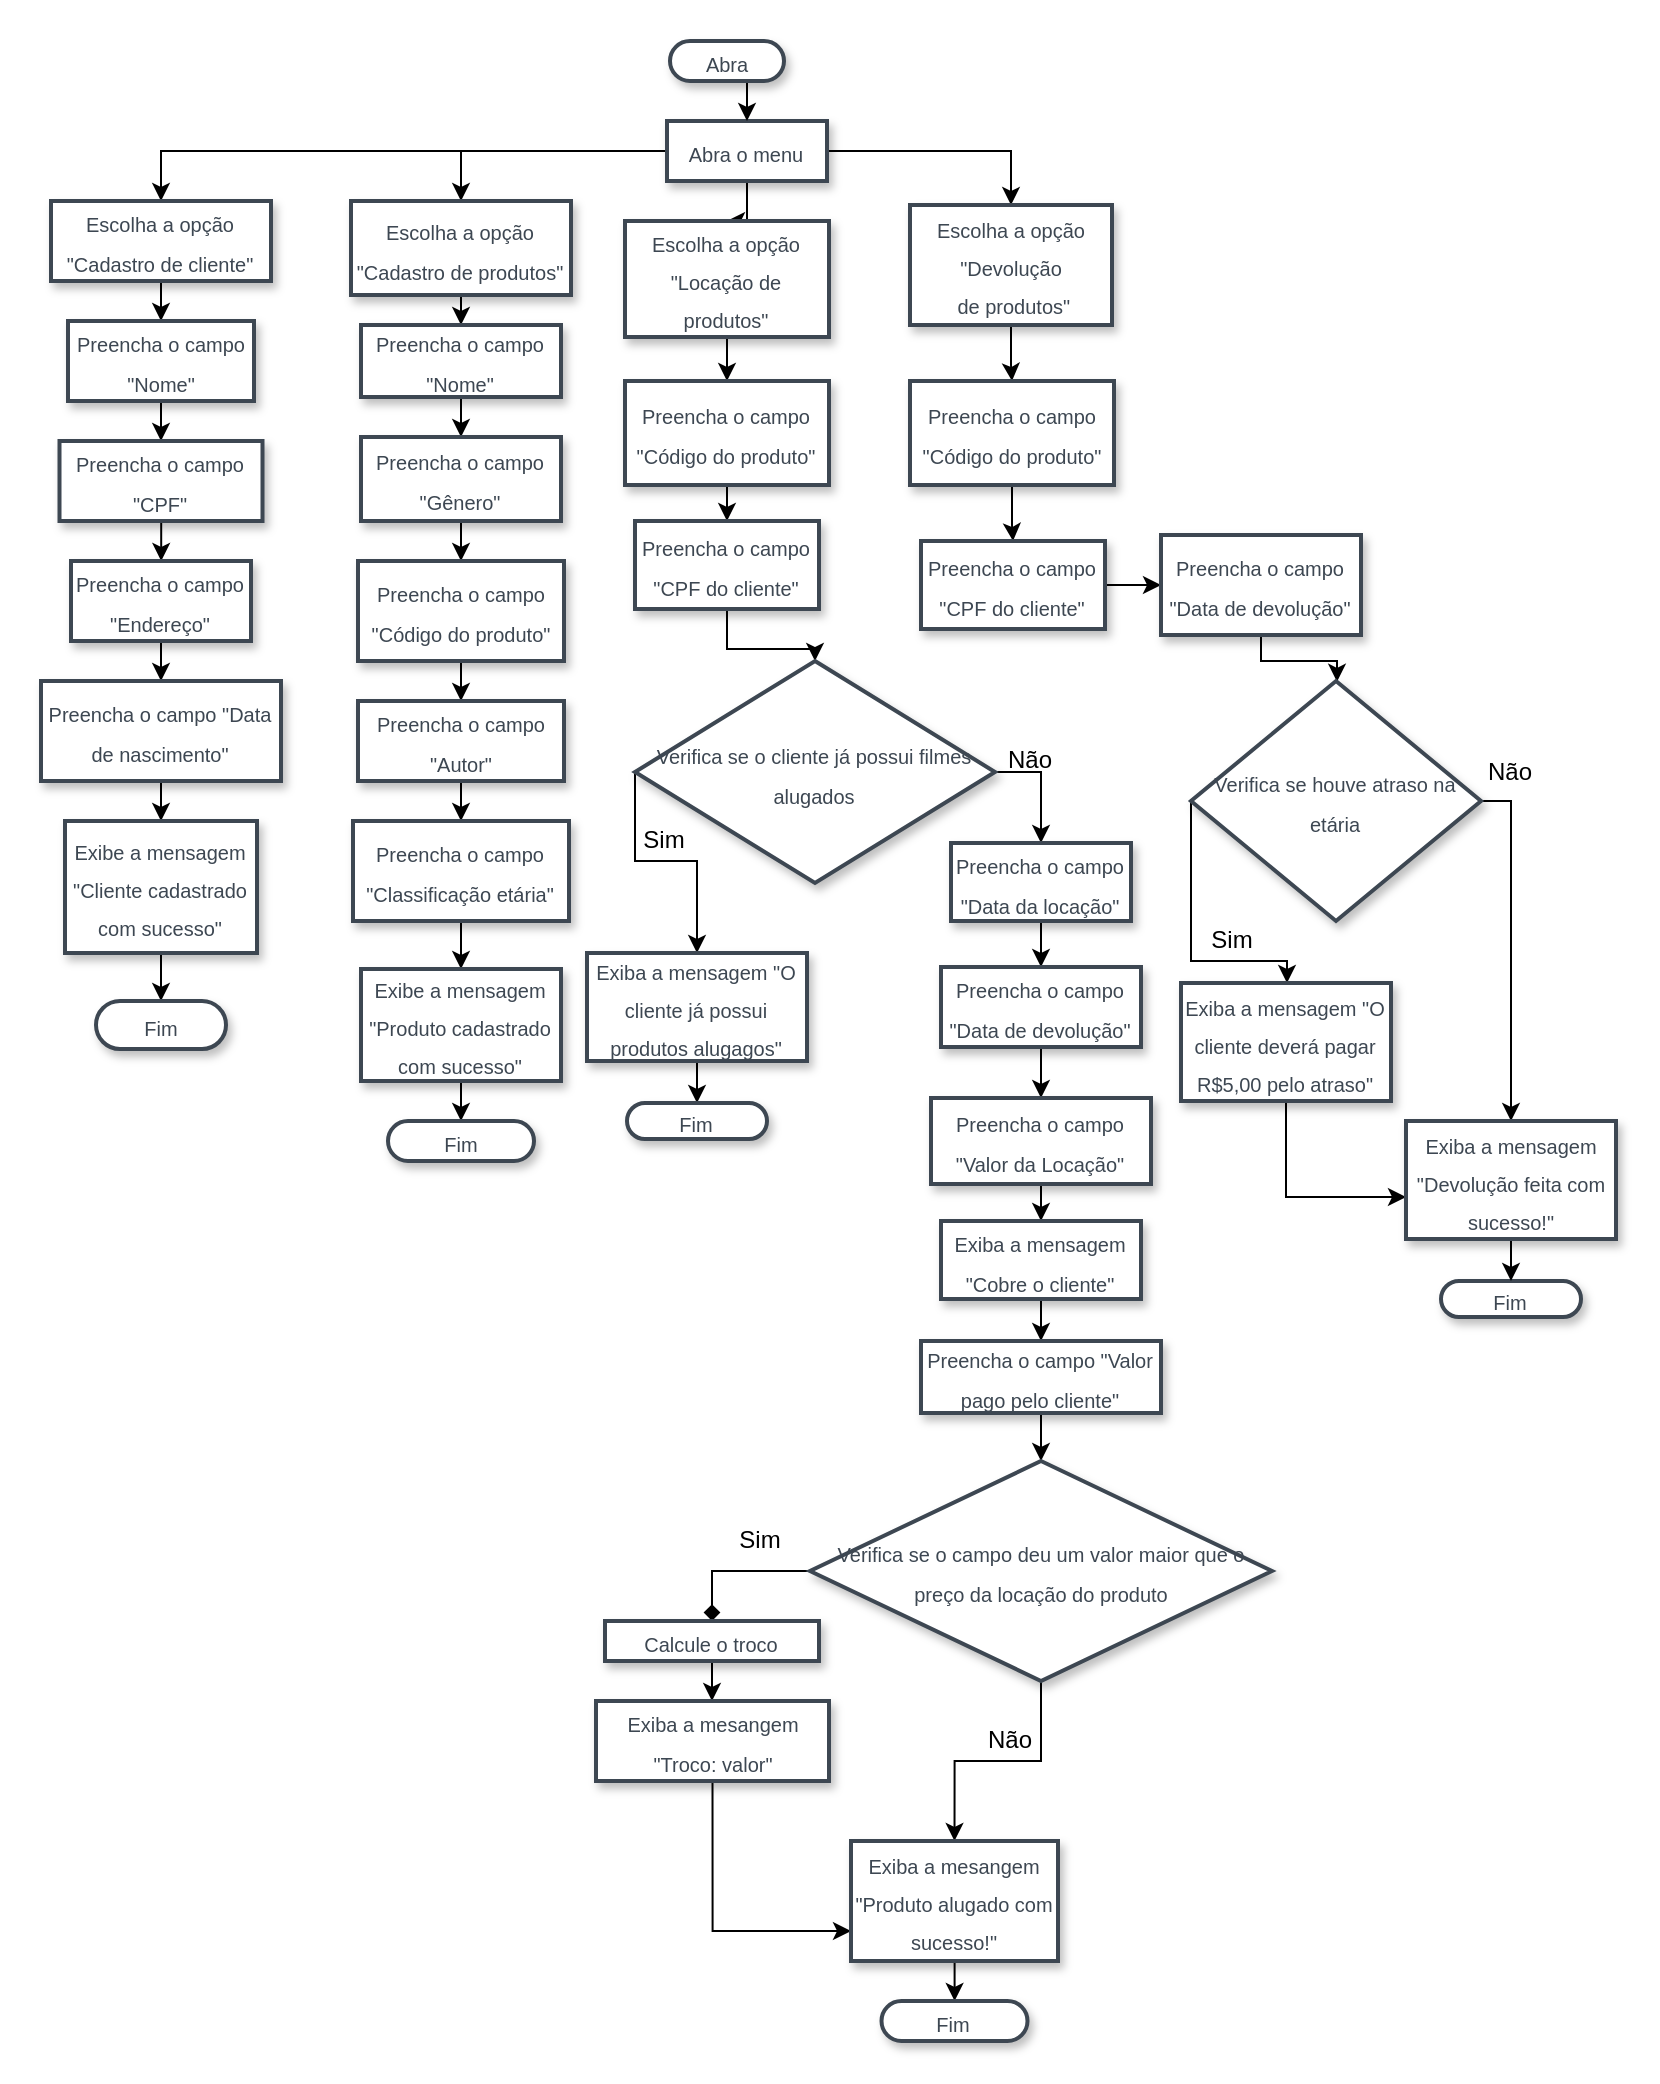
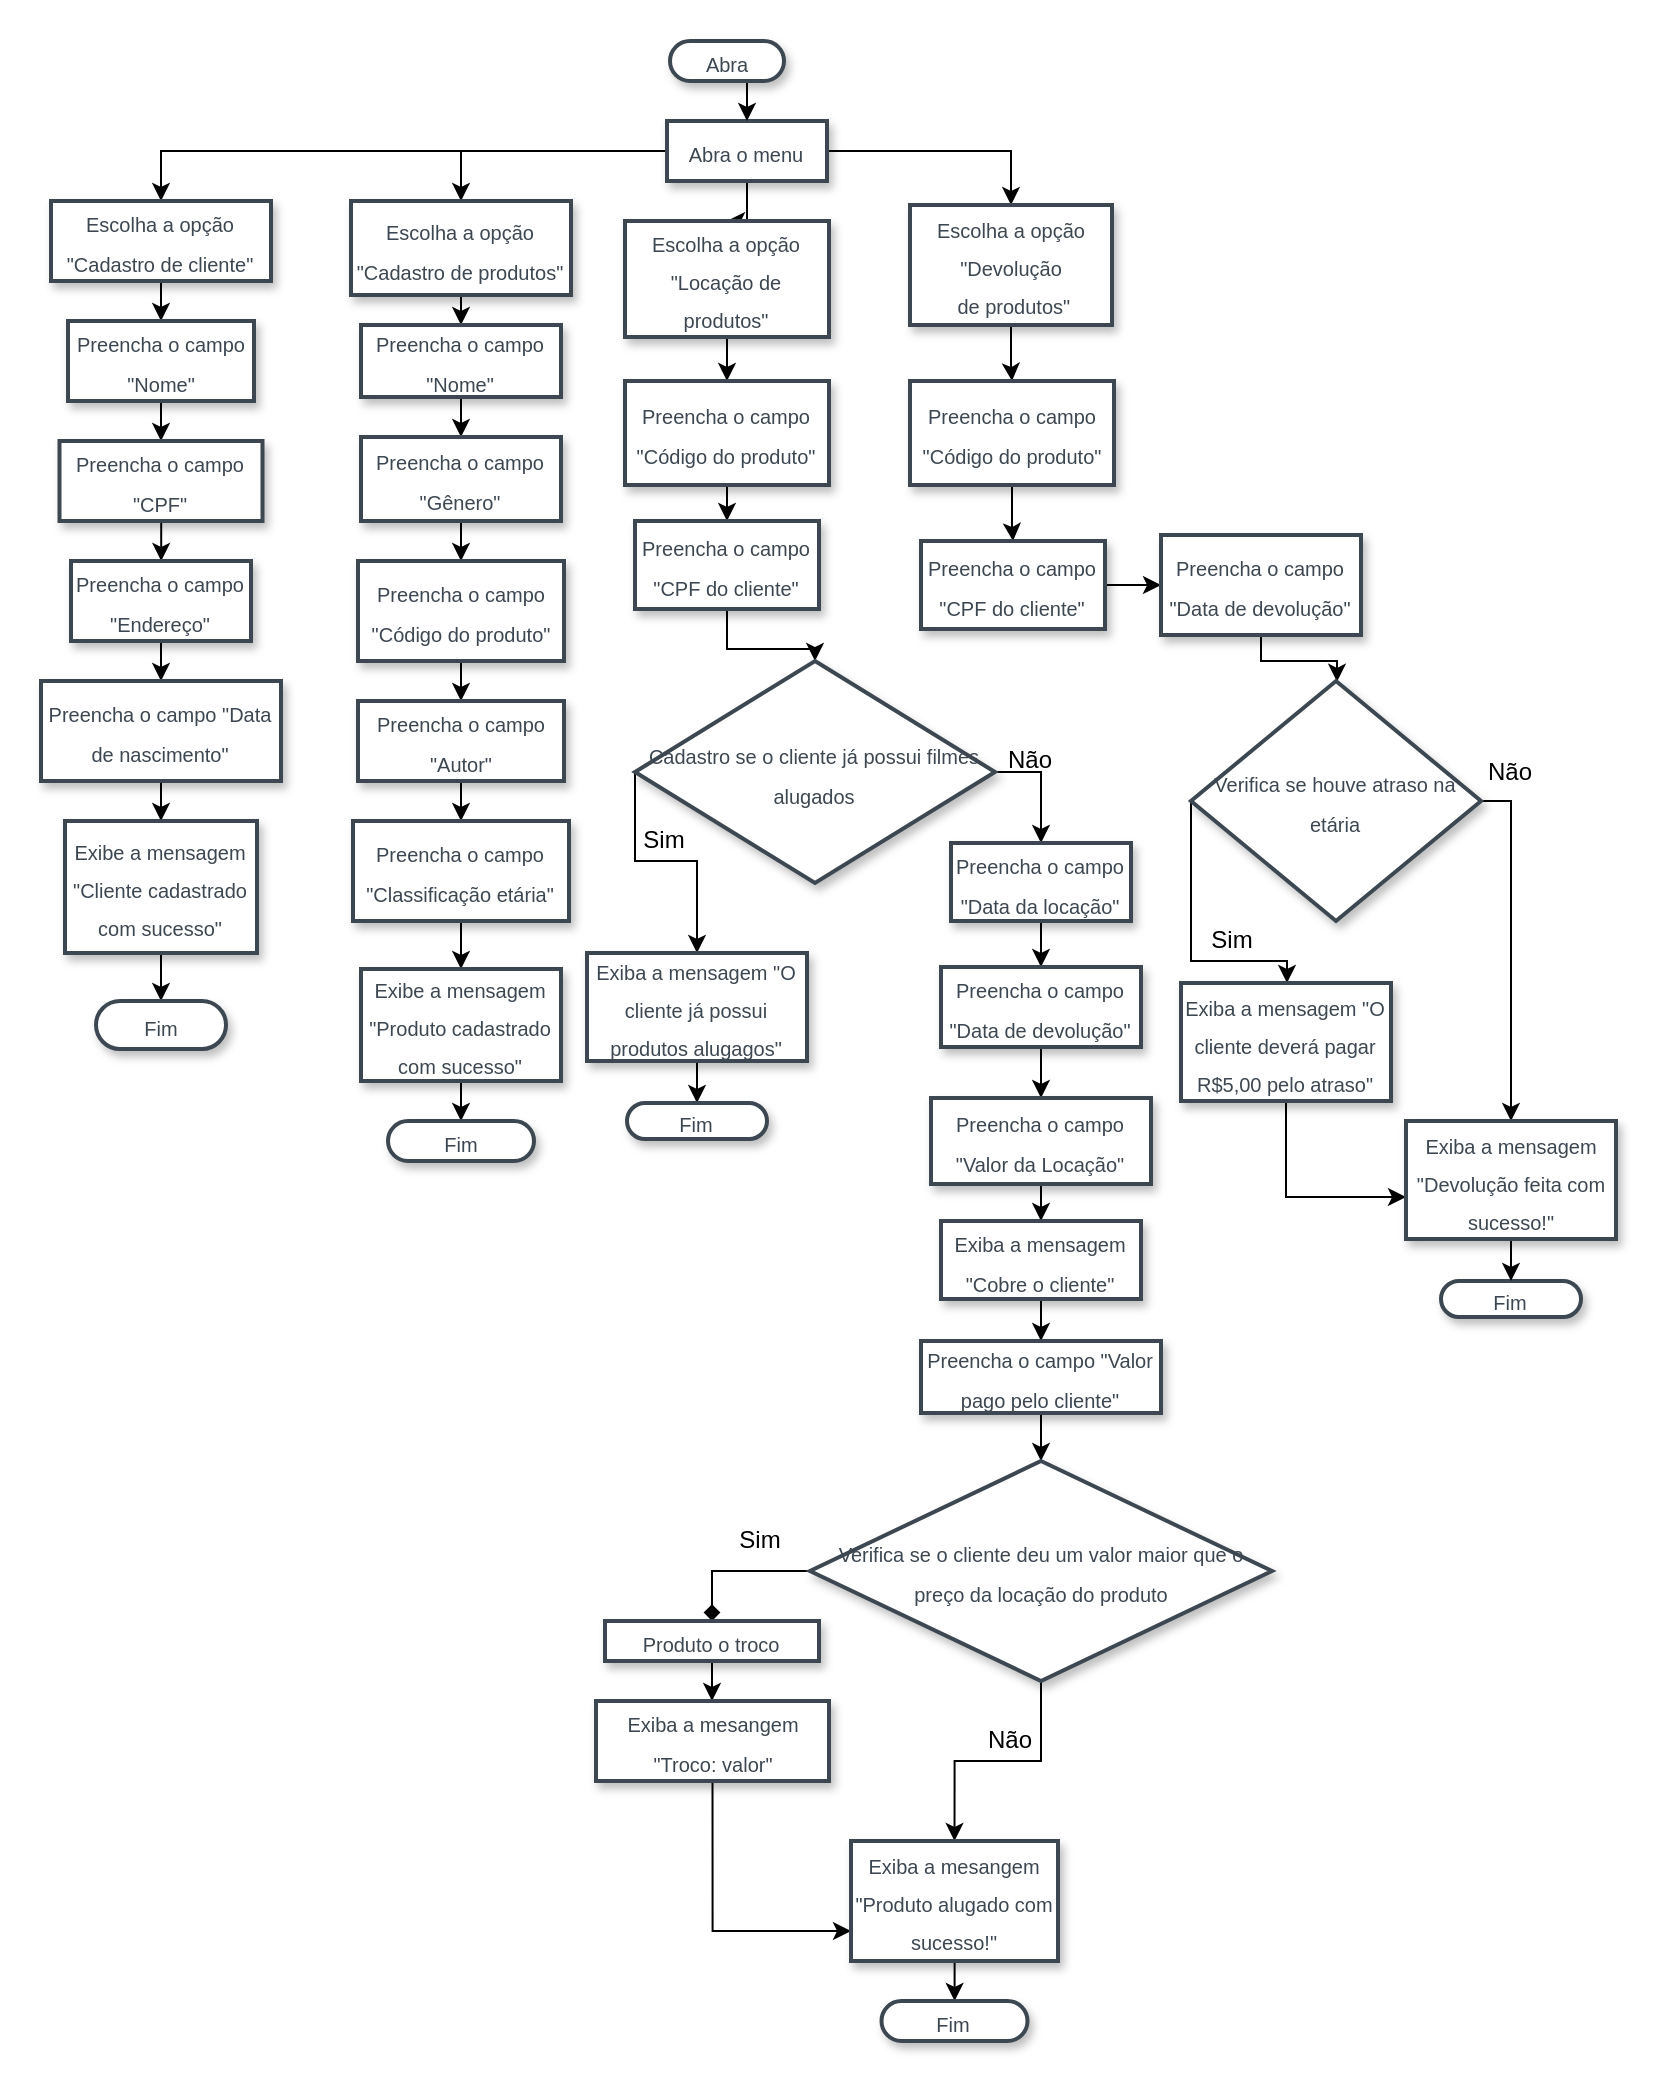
(815, 773) -> (815, 773)
(1042, 1571) -> (1042, 1571)
(712, 1641) -> (712, 1641)
